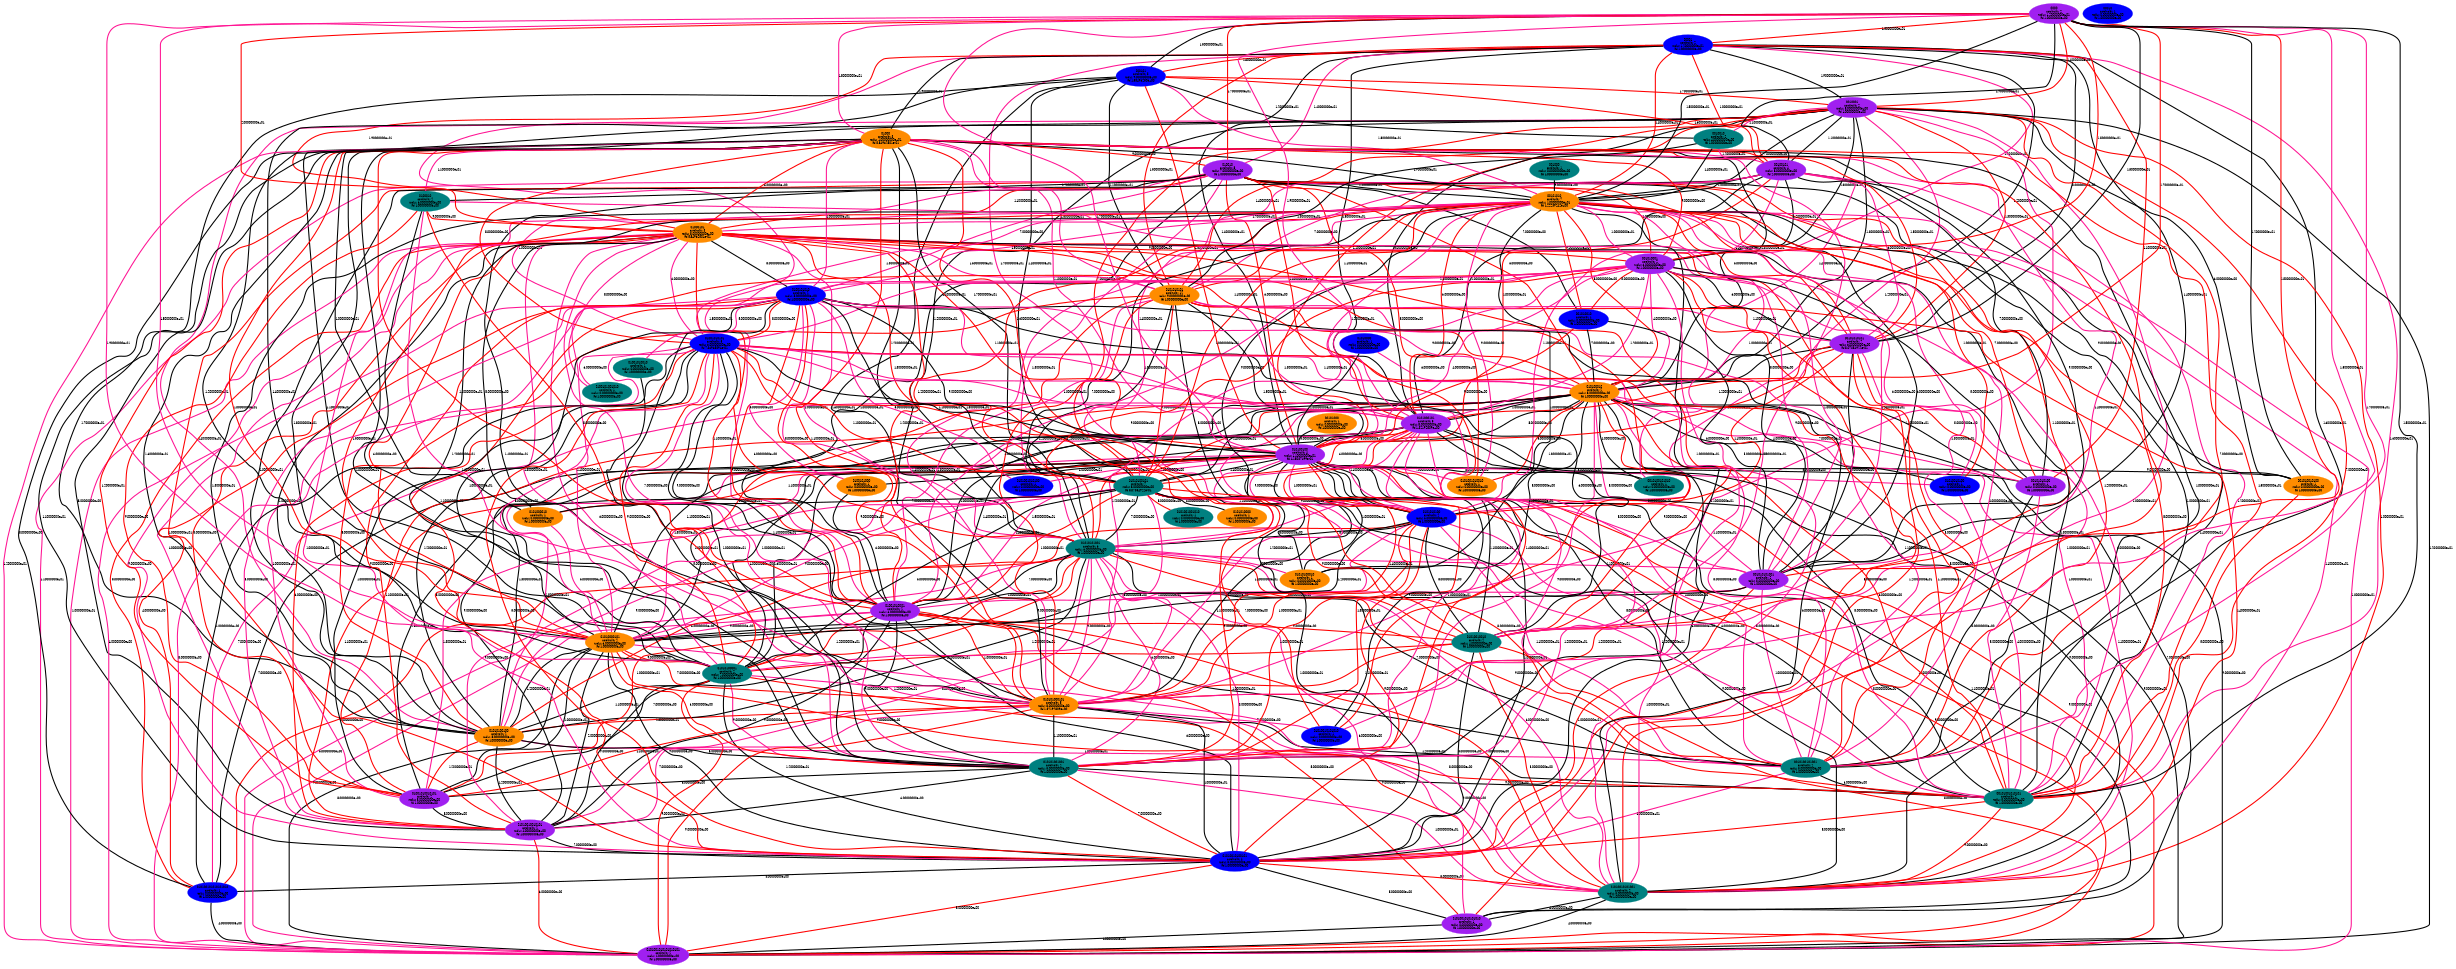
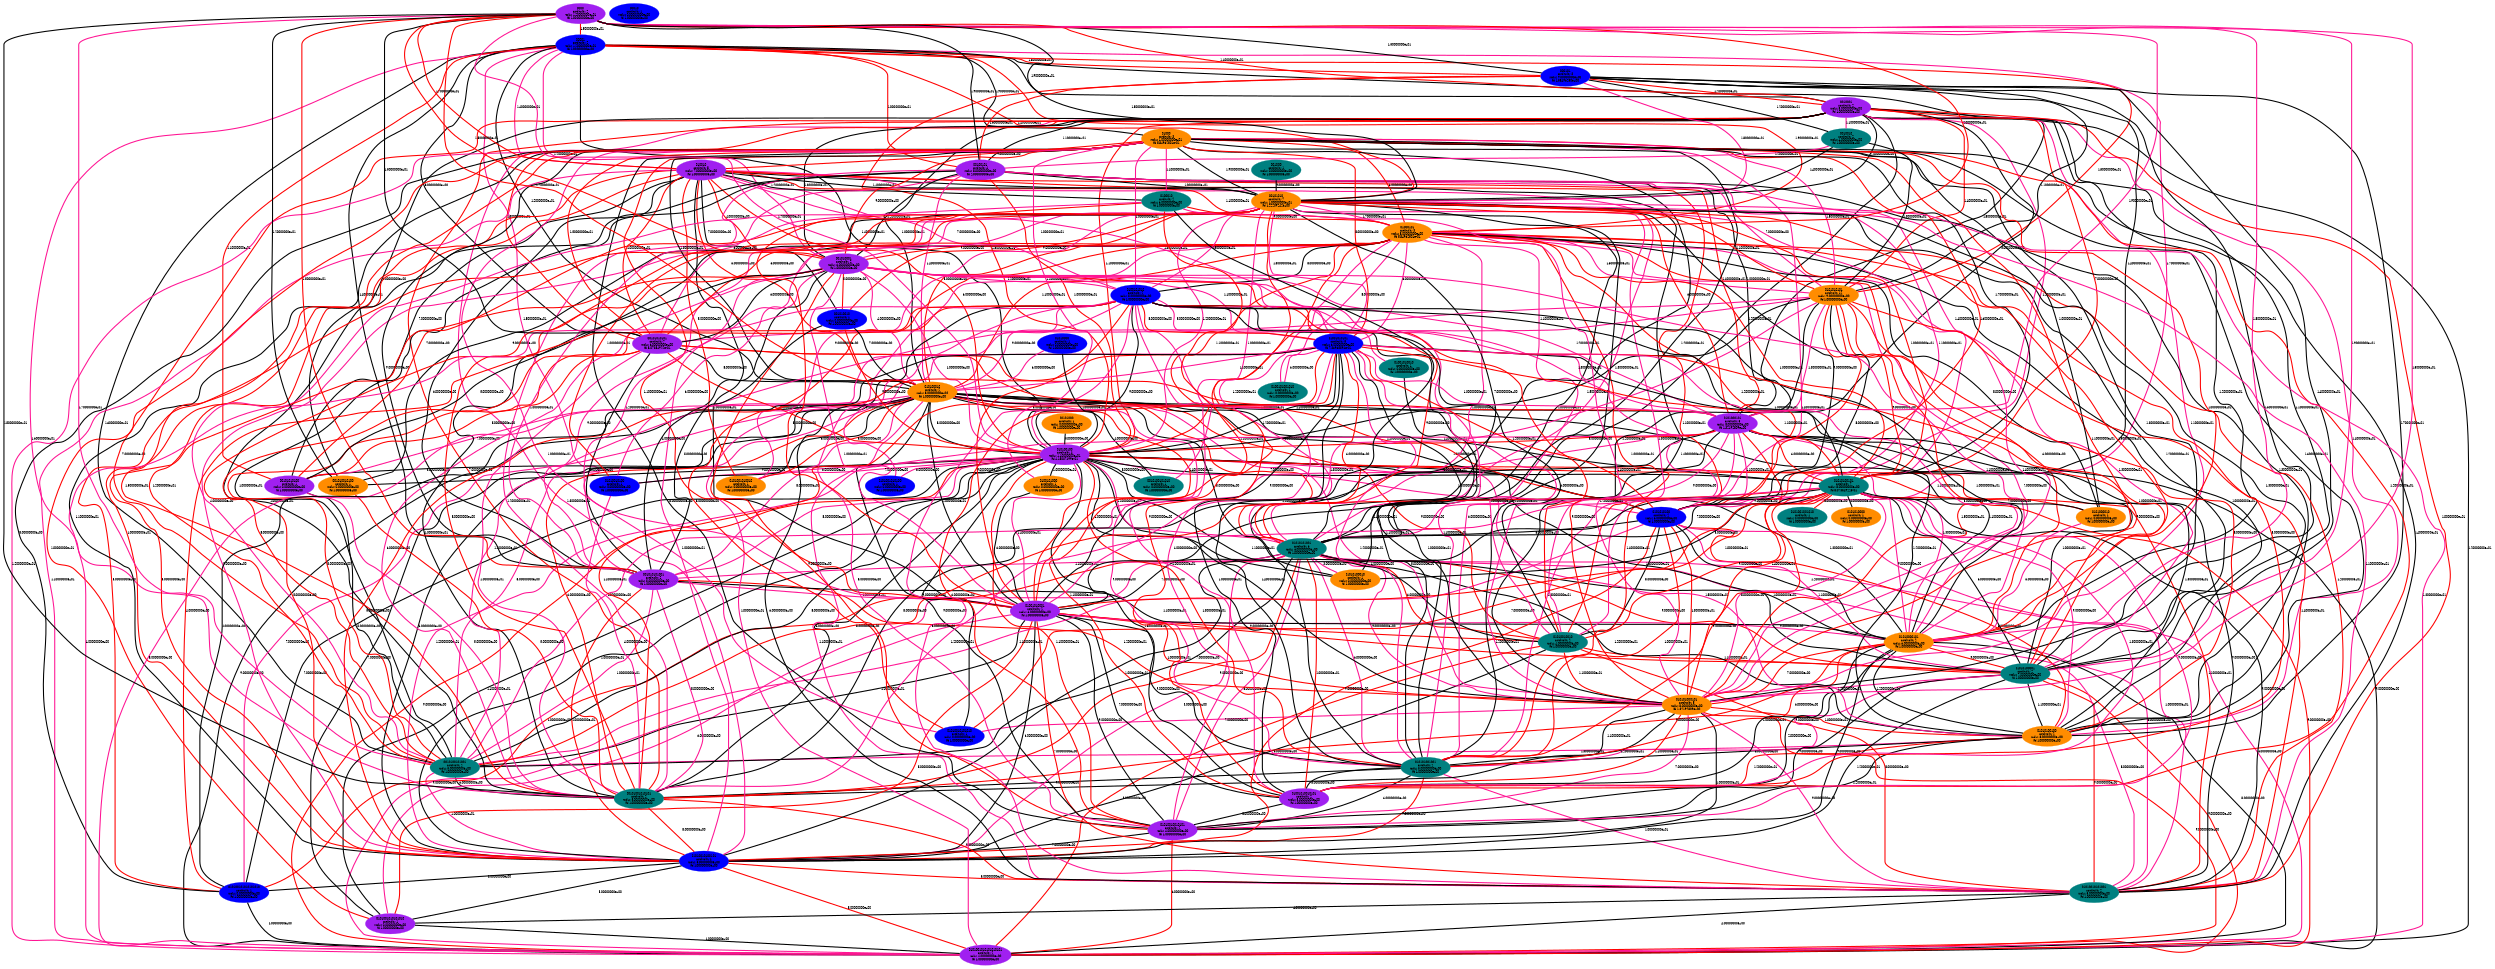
(1379, 18) -> none
